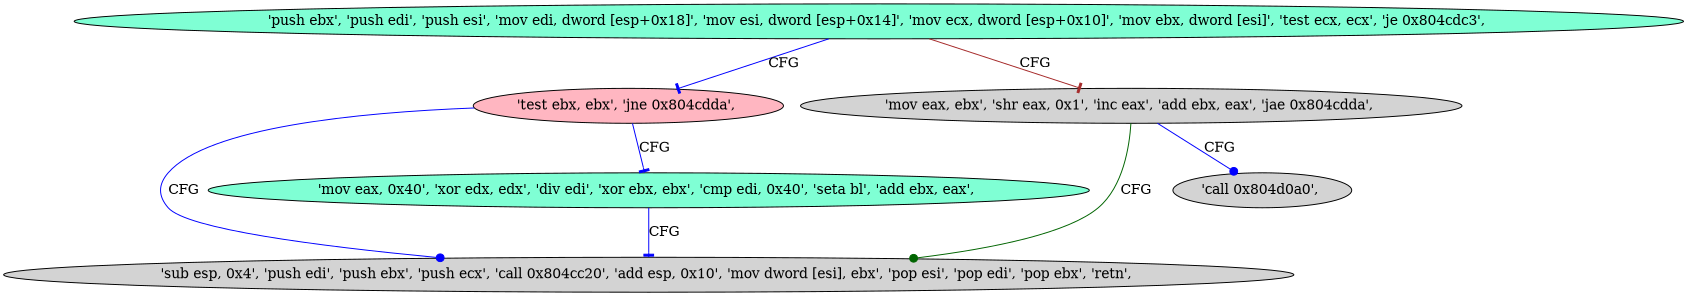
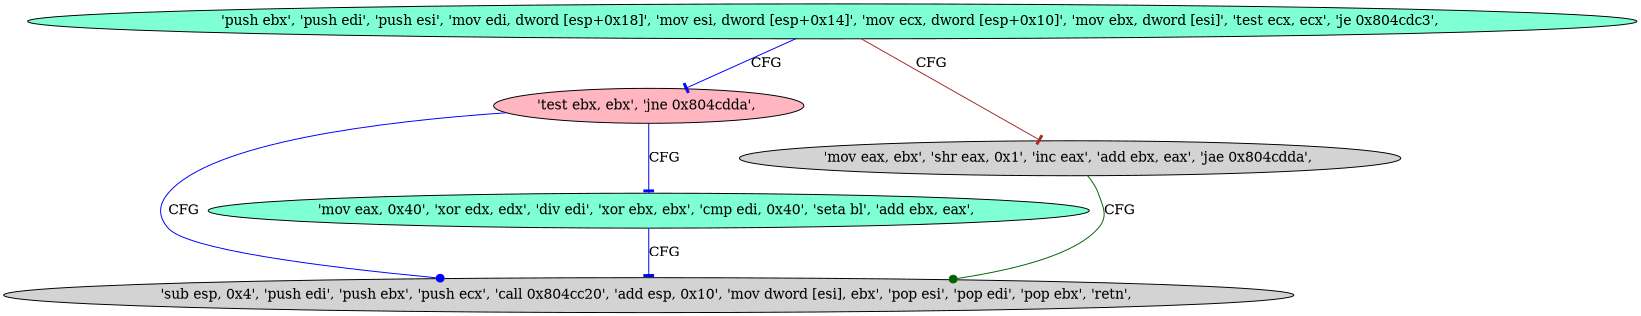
(1262, 190) -> none
